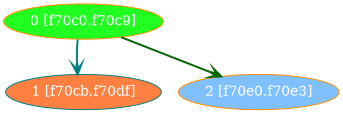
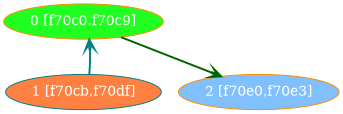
(77, 52) -> (90, 62)
